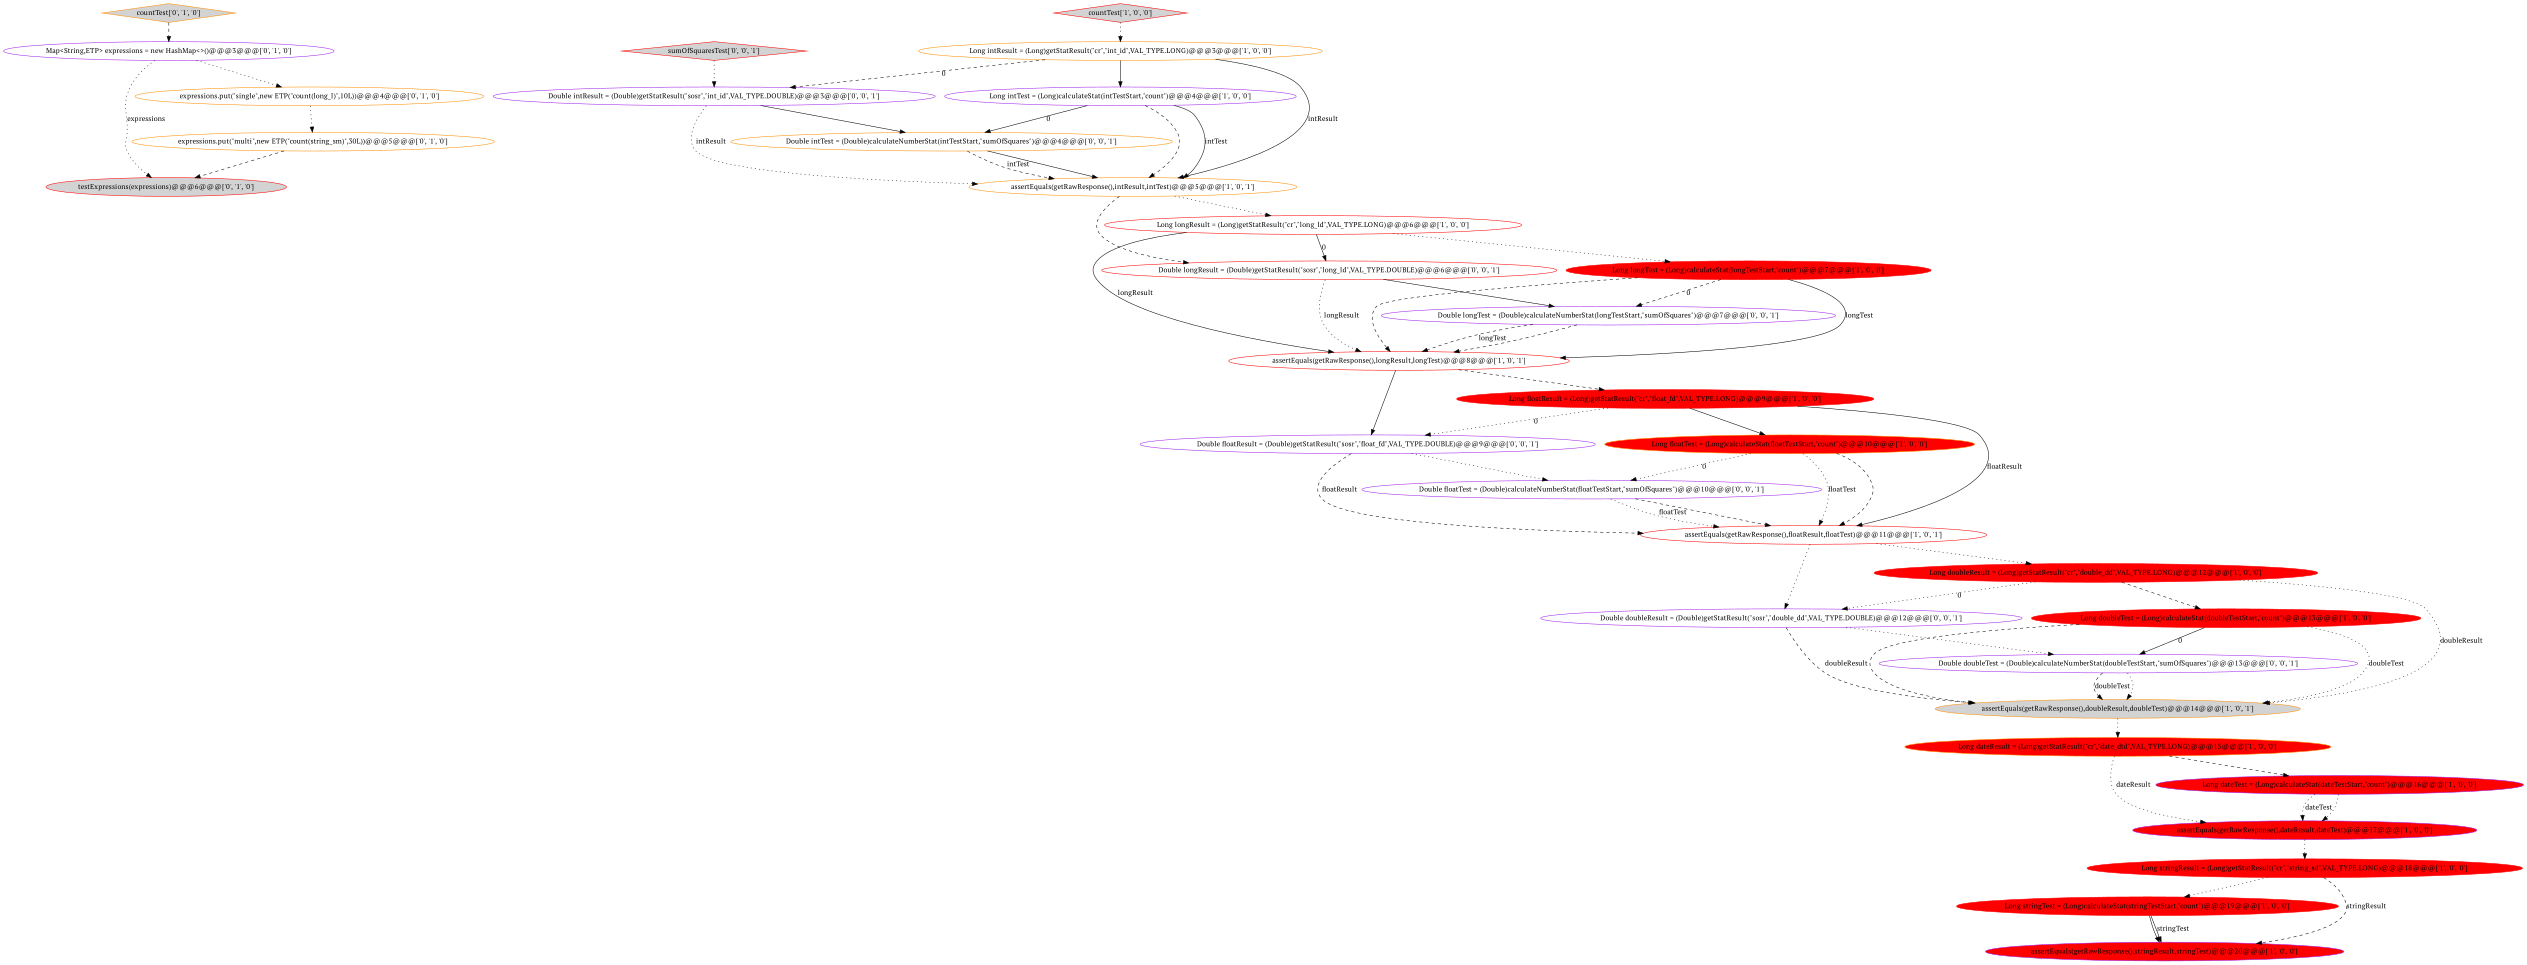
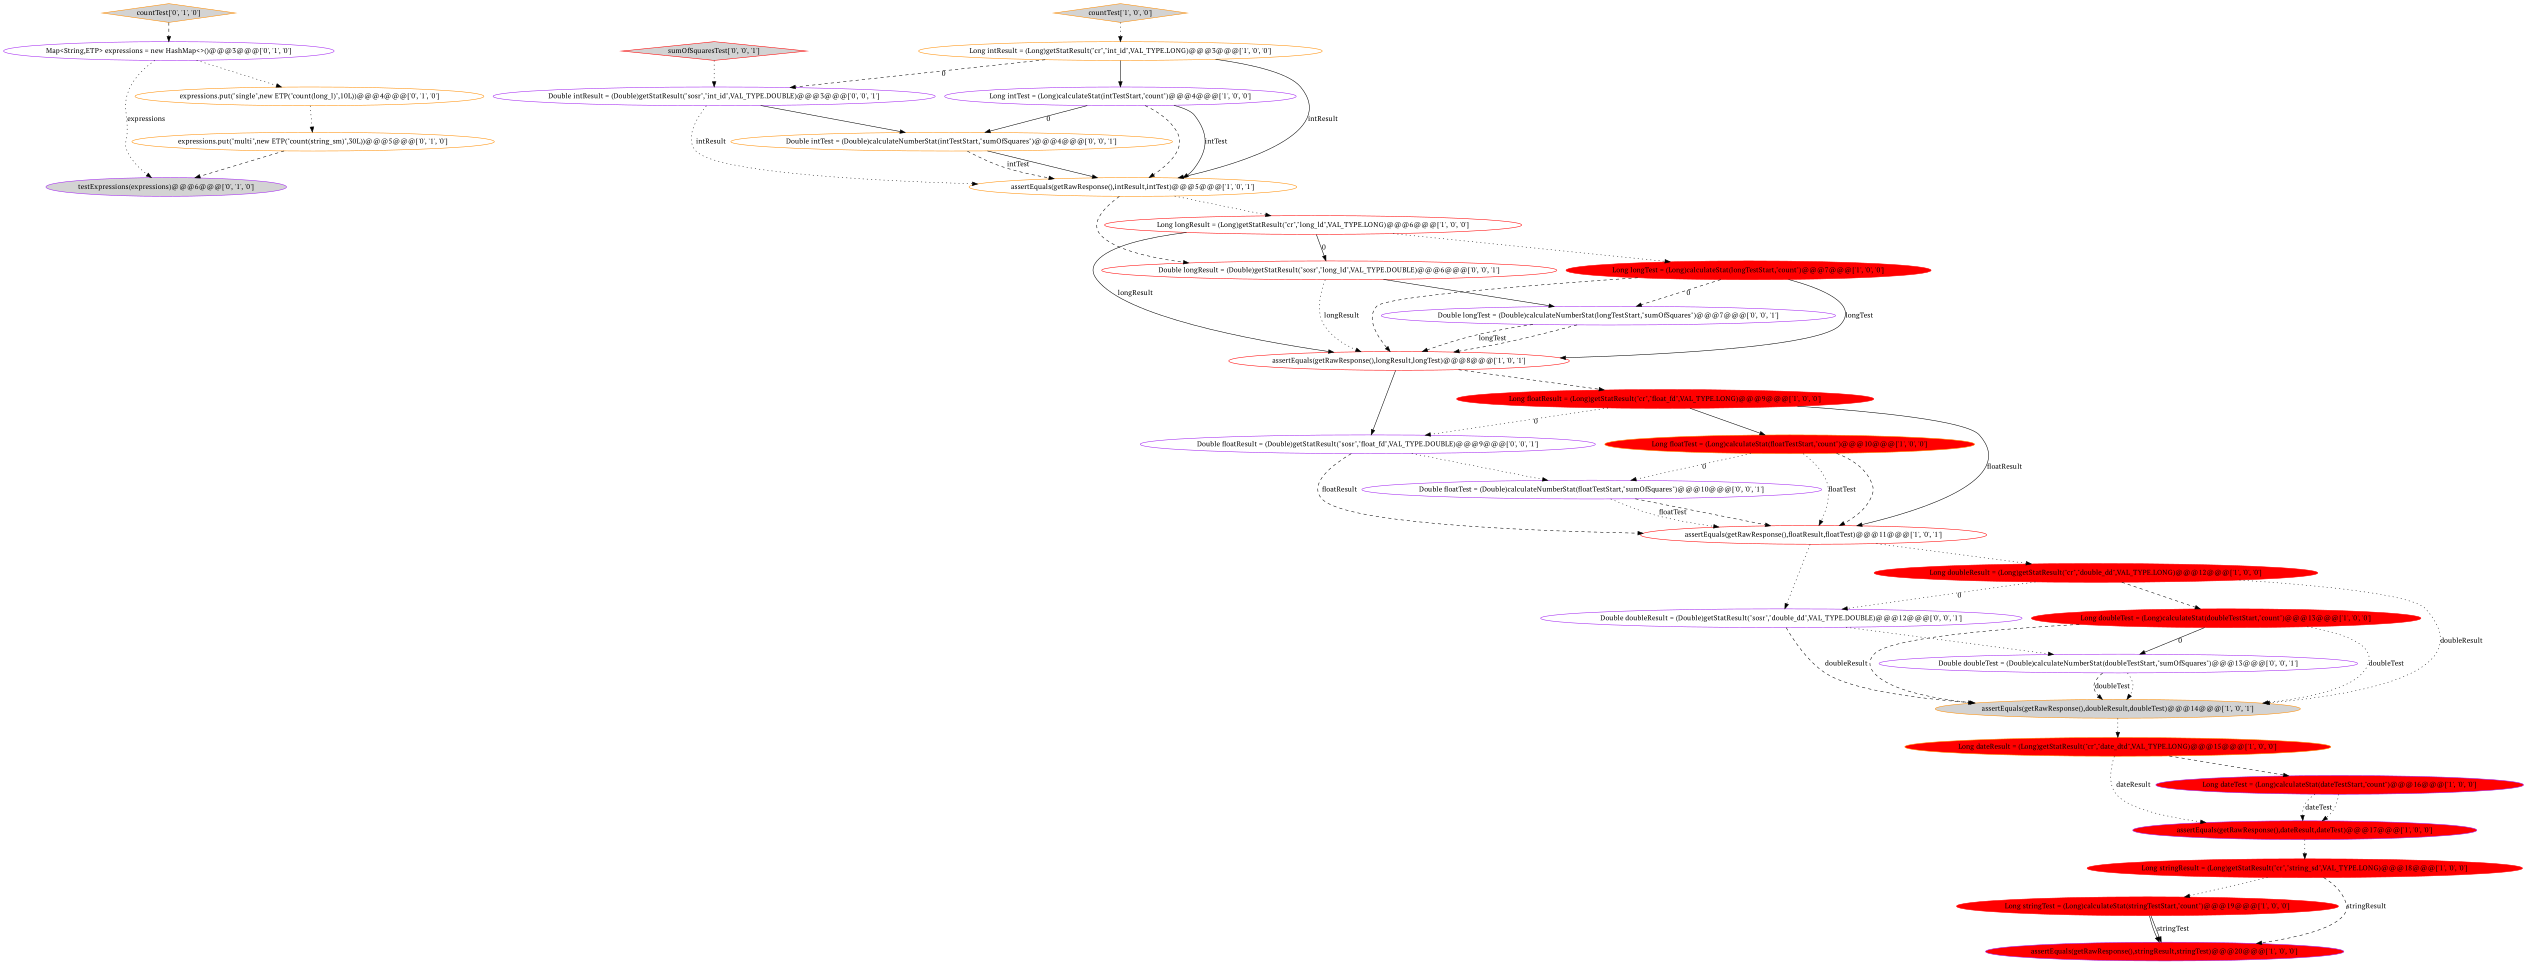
(1120, 13) -> (1120, 13)
(166, 187) -> (166, 187)
